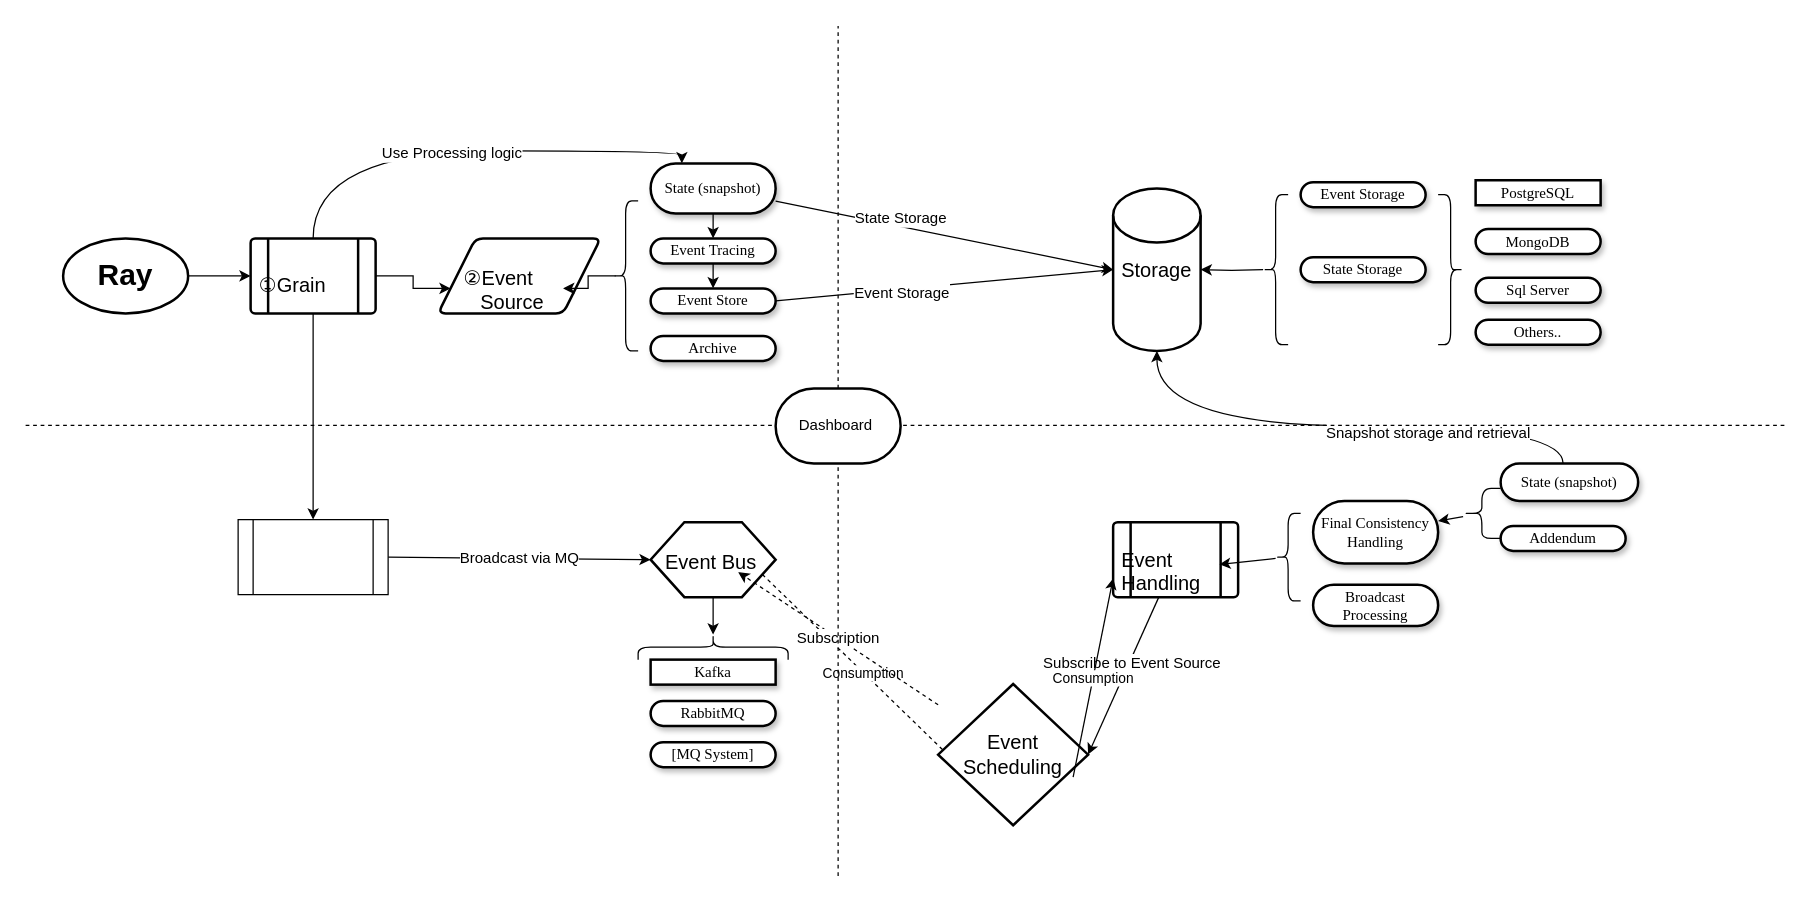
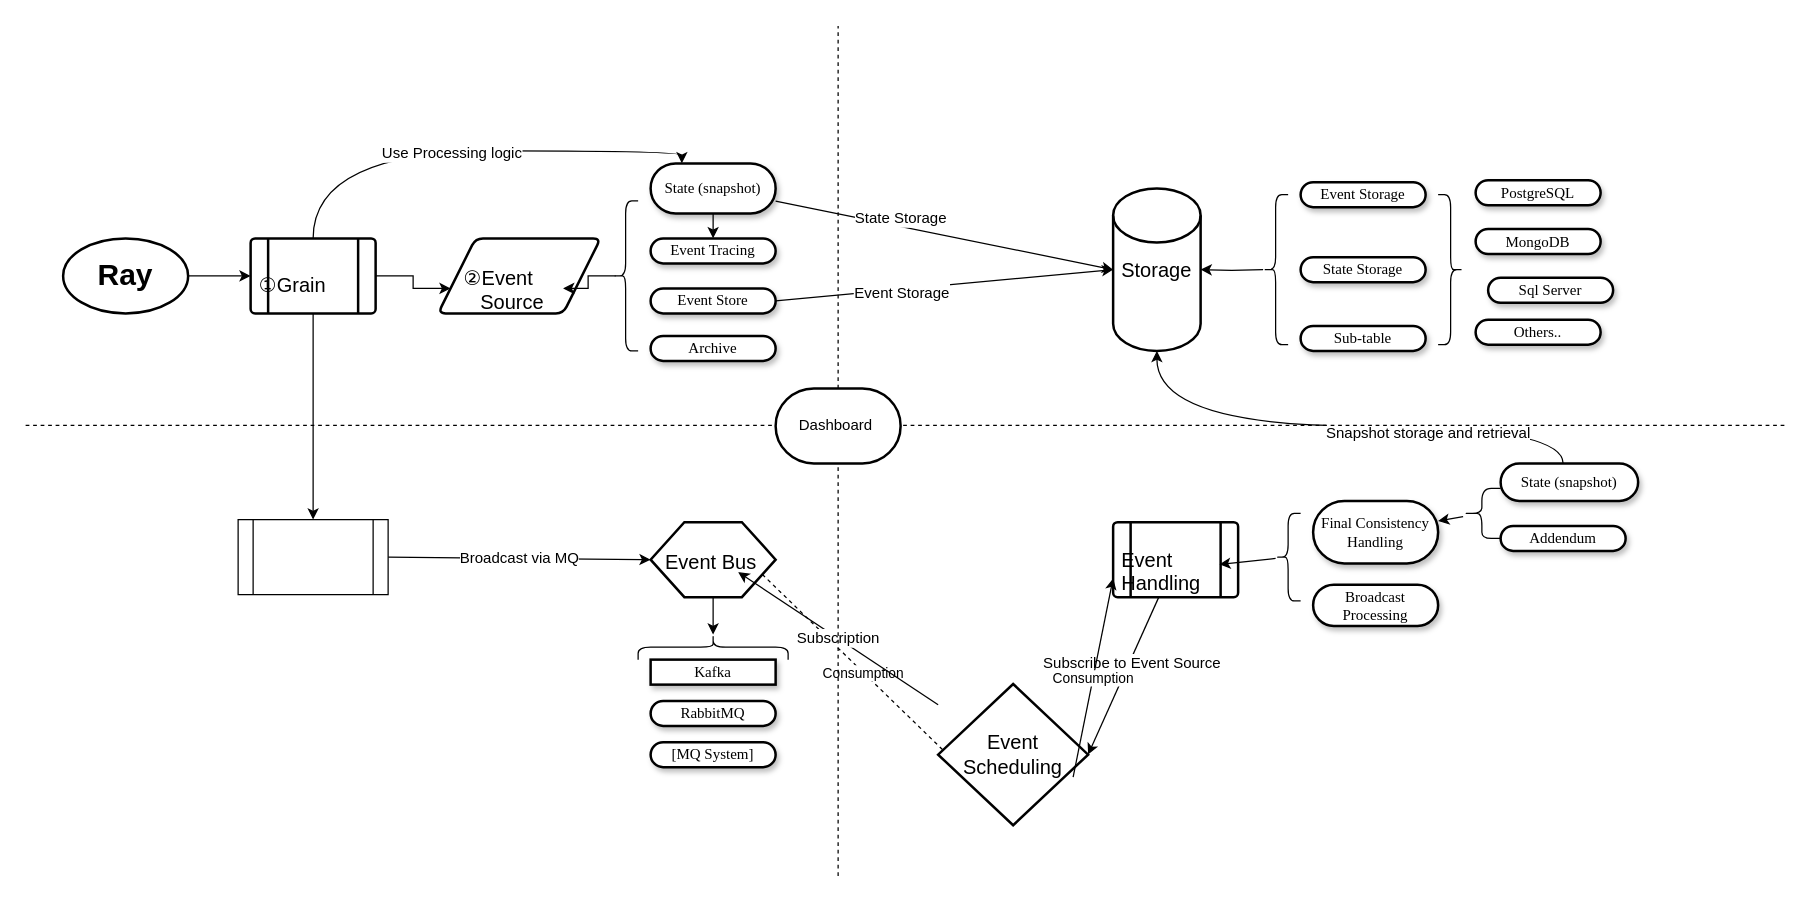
(1538, 193) -> (1538, 193)
(713, 279) -> none
(1538, 290) -> (1551, 290)
none -> (1363, 338)
(893, 675) -> (893, 675)
